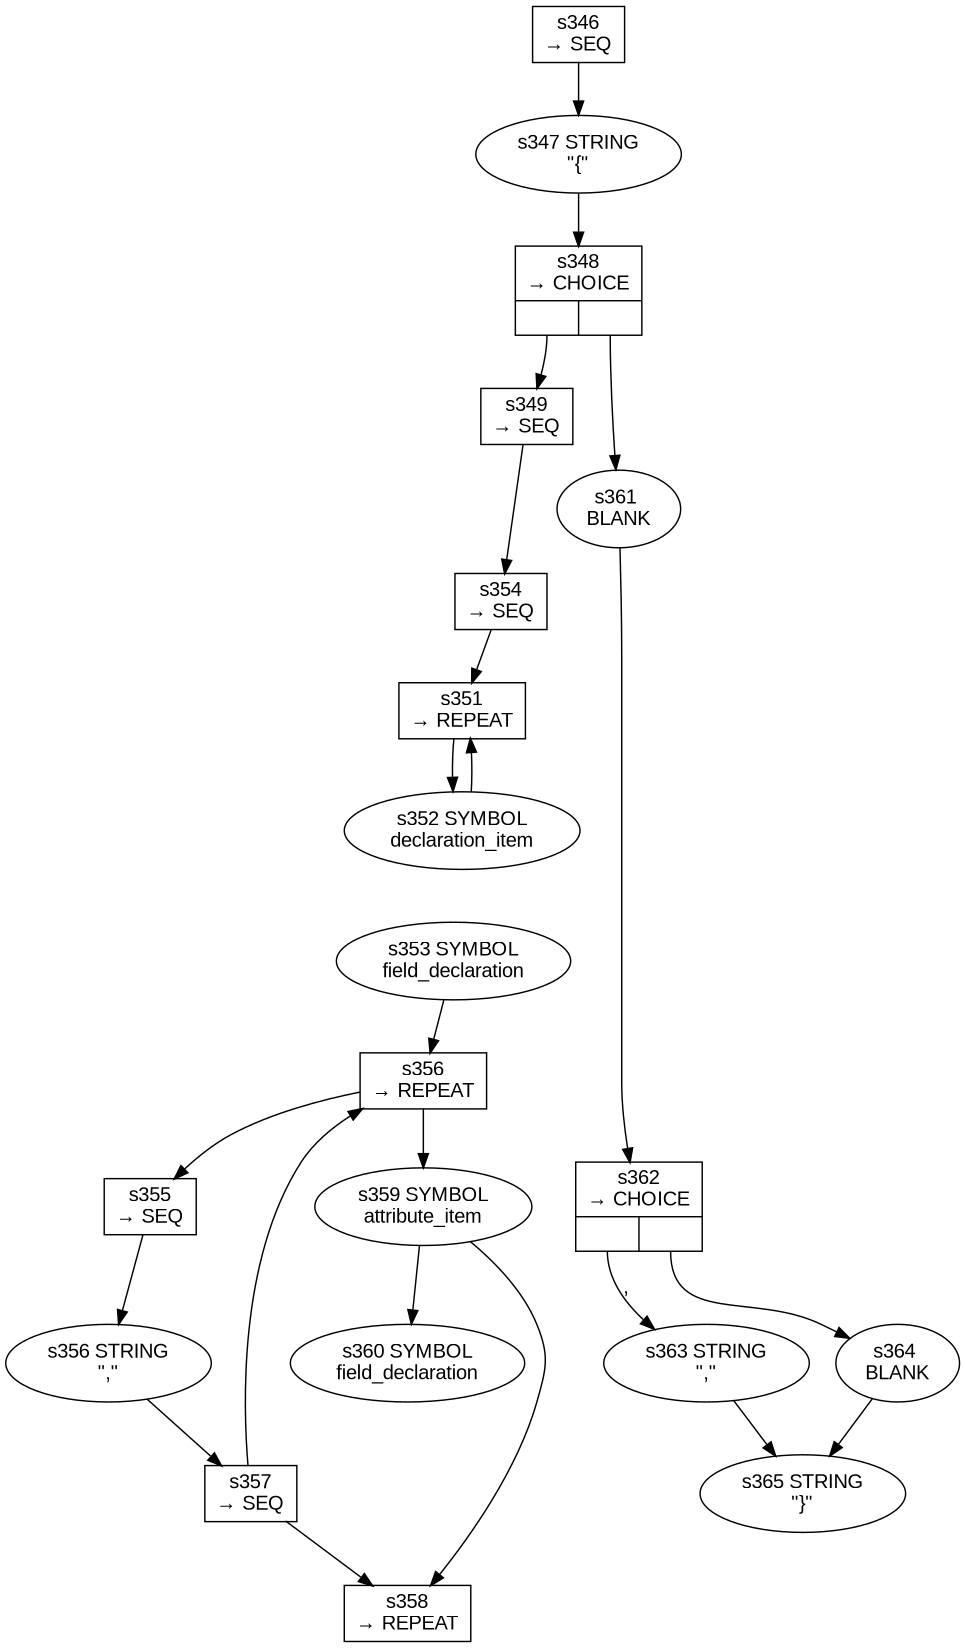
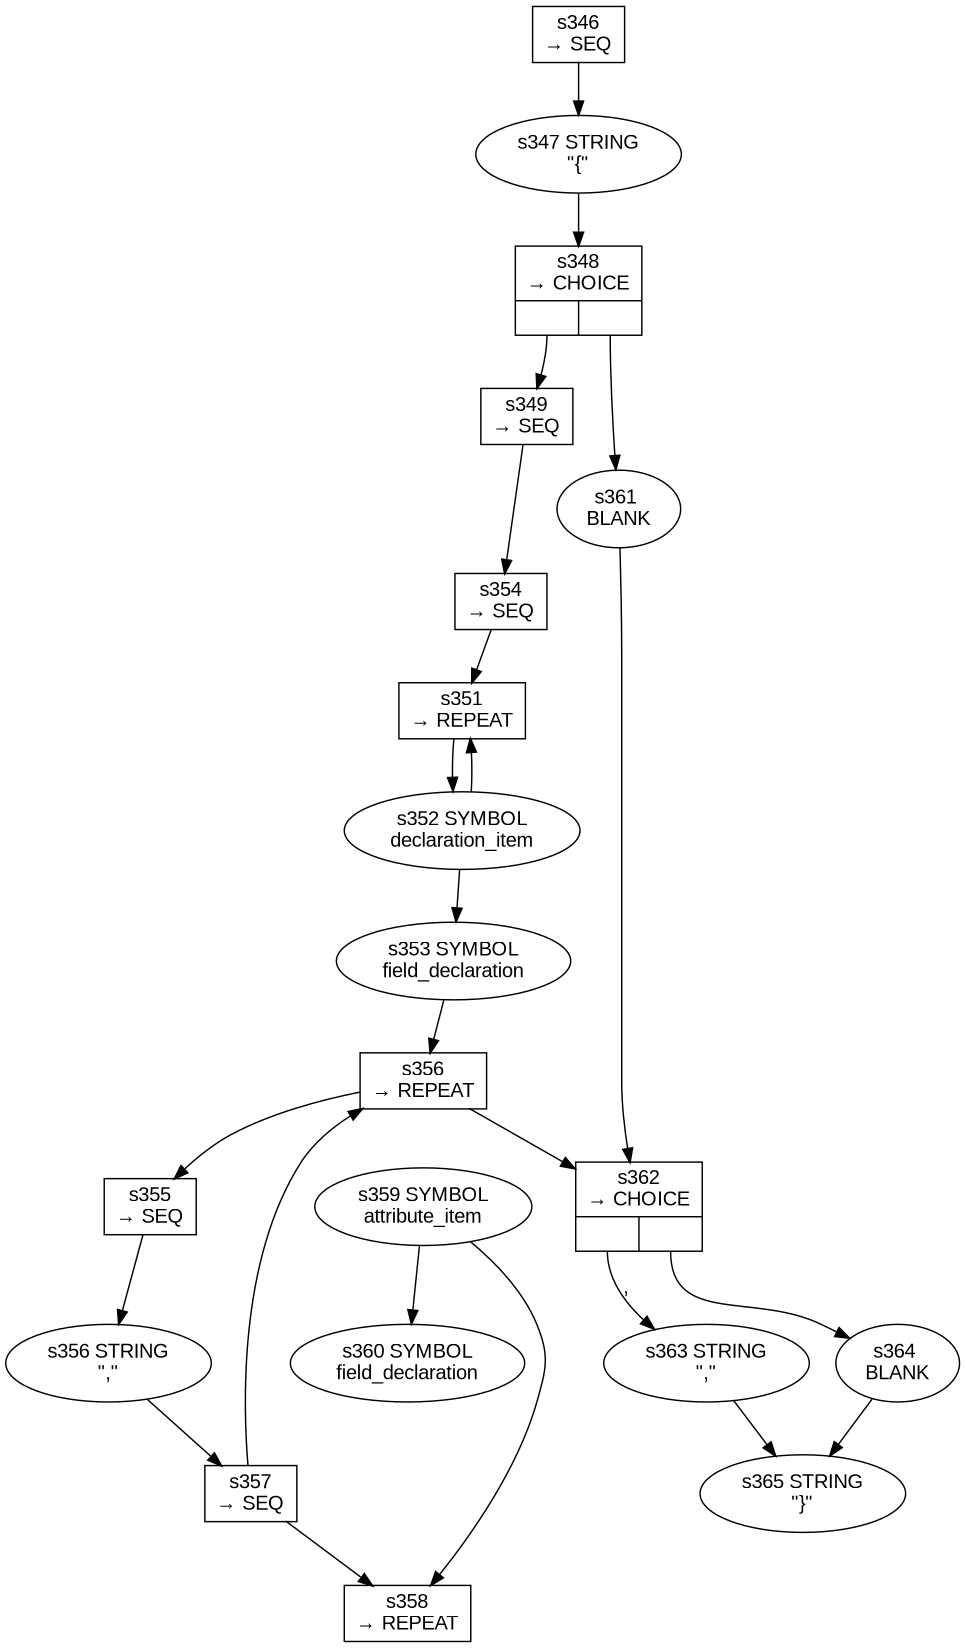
none -> (458, 889)
(423, 1131) -> (516, 1135)
